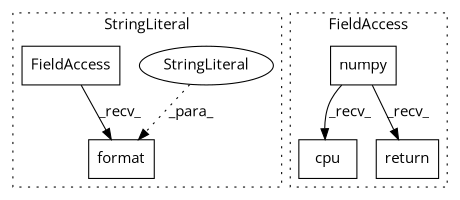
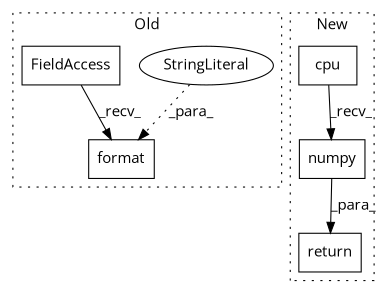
(147, 25) -> (147, 25)
(369, 25) -> (332, 25)
(329, 105) -> (330, 107)
(409, 112) -> (354, 206)
